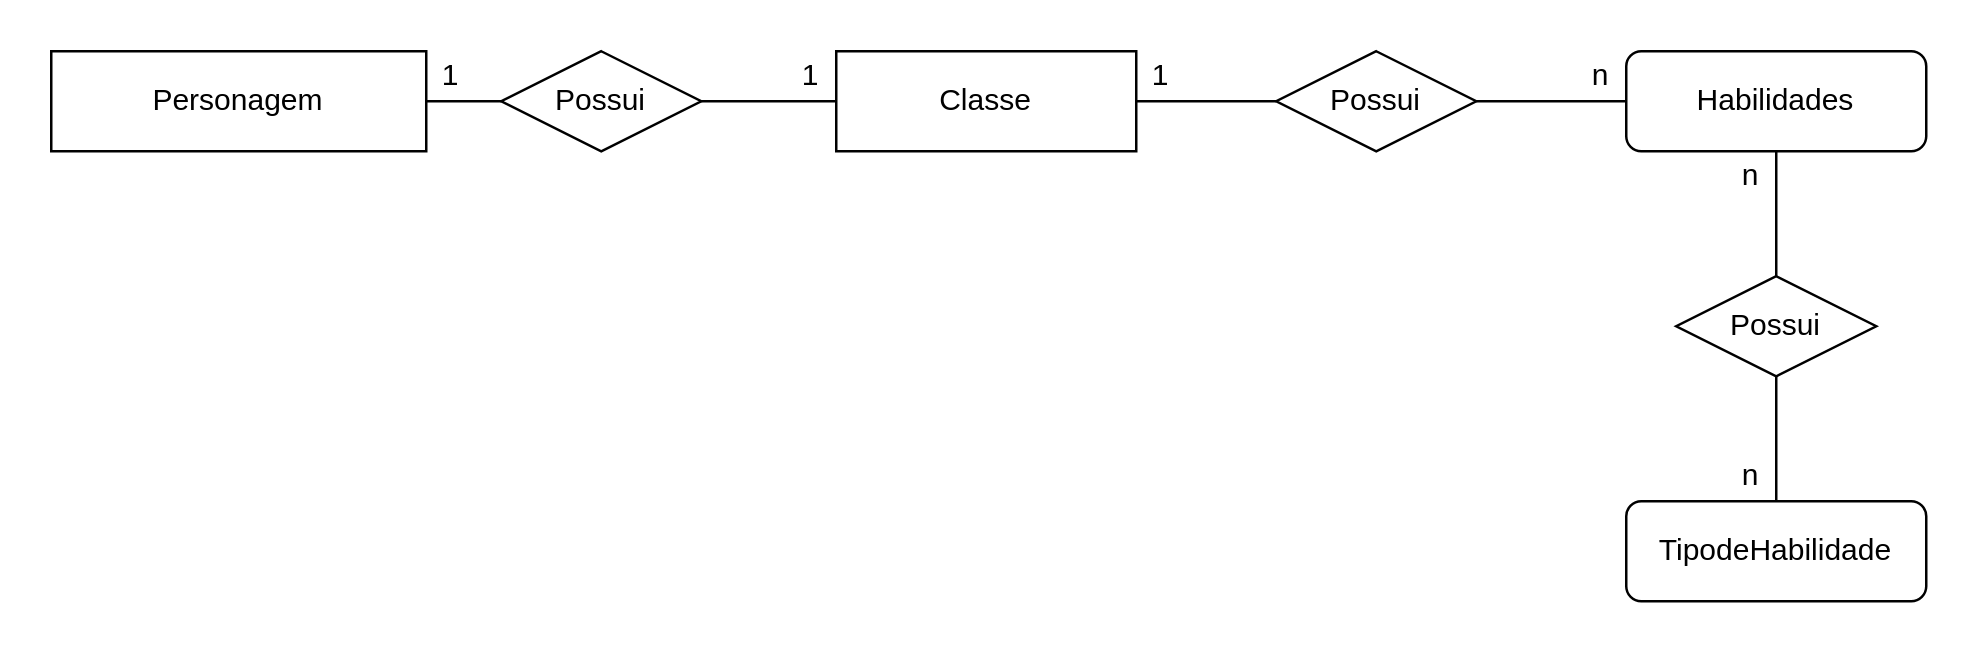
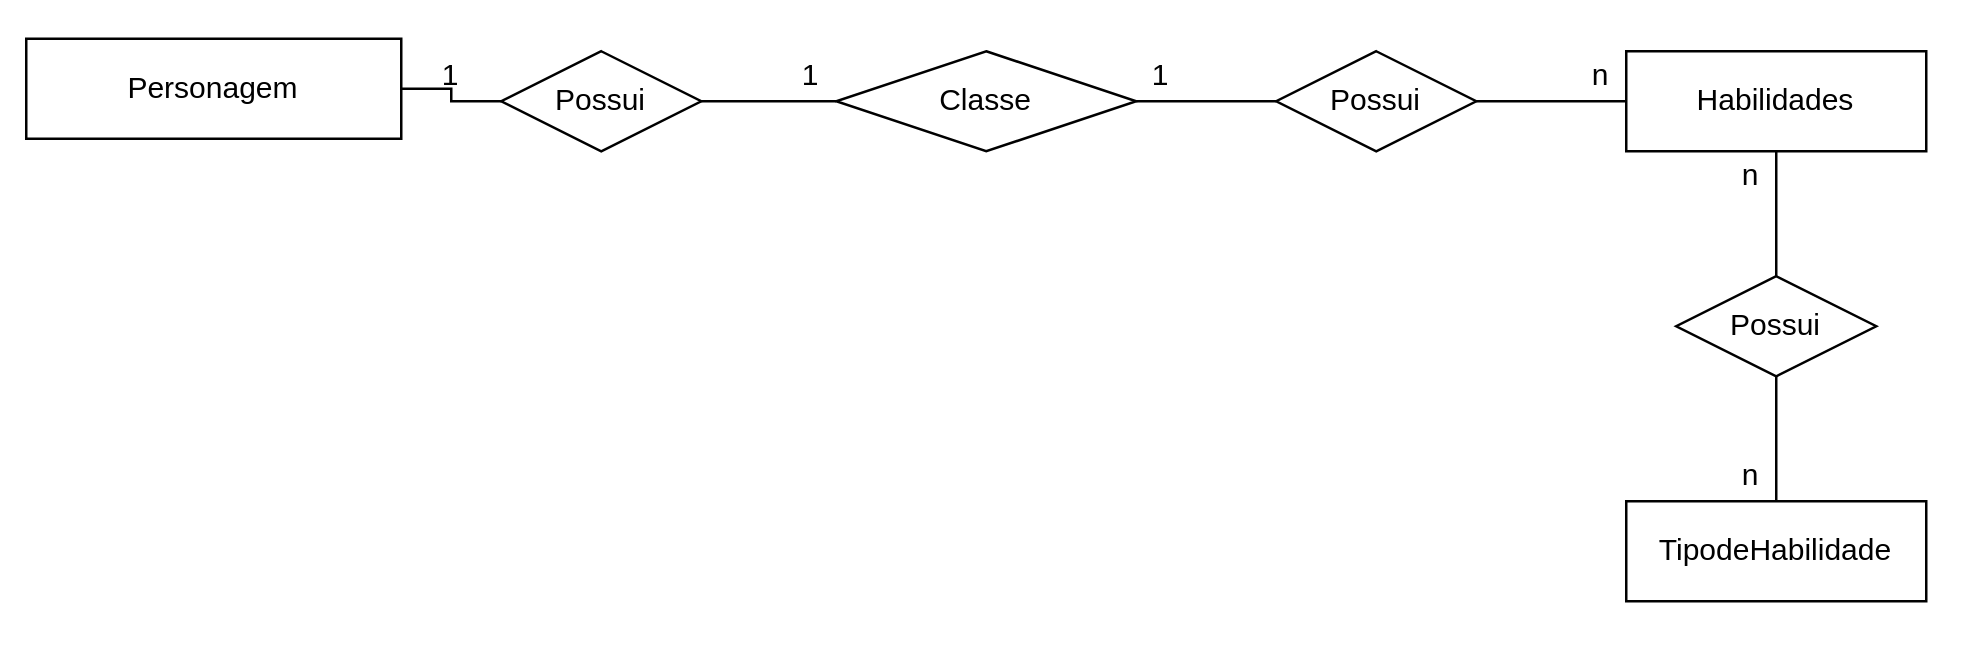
(239, 101) -> (214, 89)
(986, 101) -> (986, 101)
(1776, 101) -> (1776, 101)
(1776, 551) -> (1776, 551)
